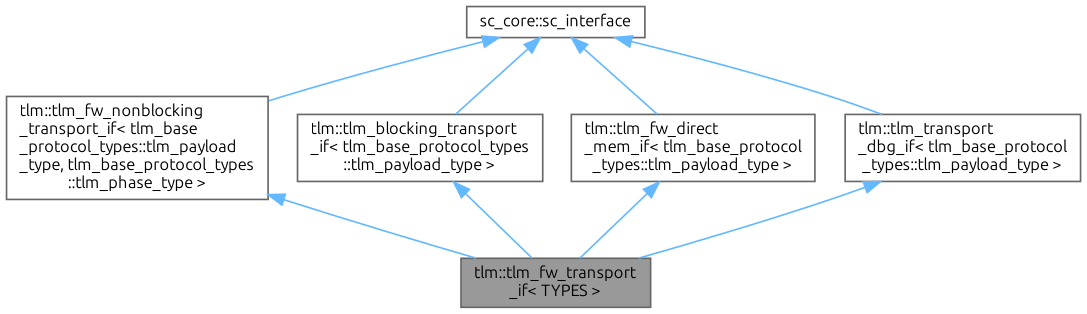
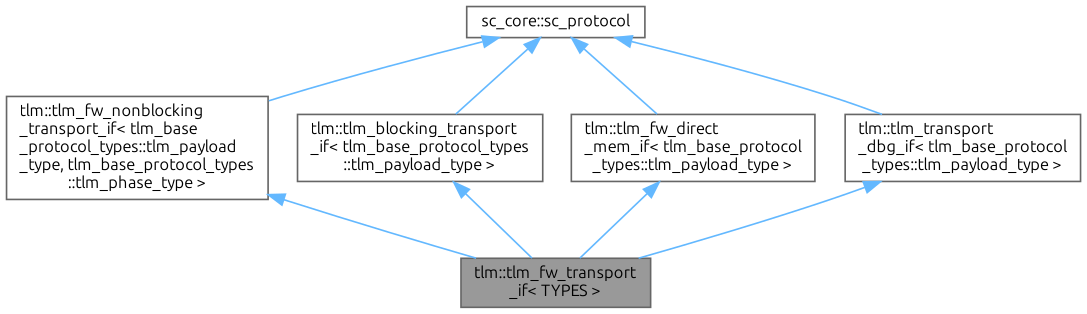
(556, 22) -> (556, 22)
